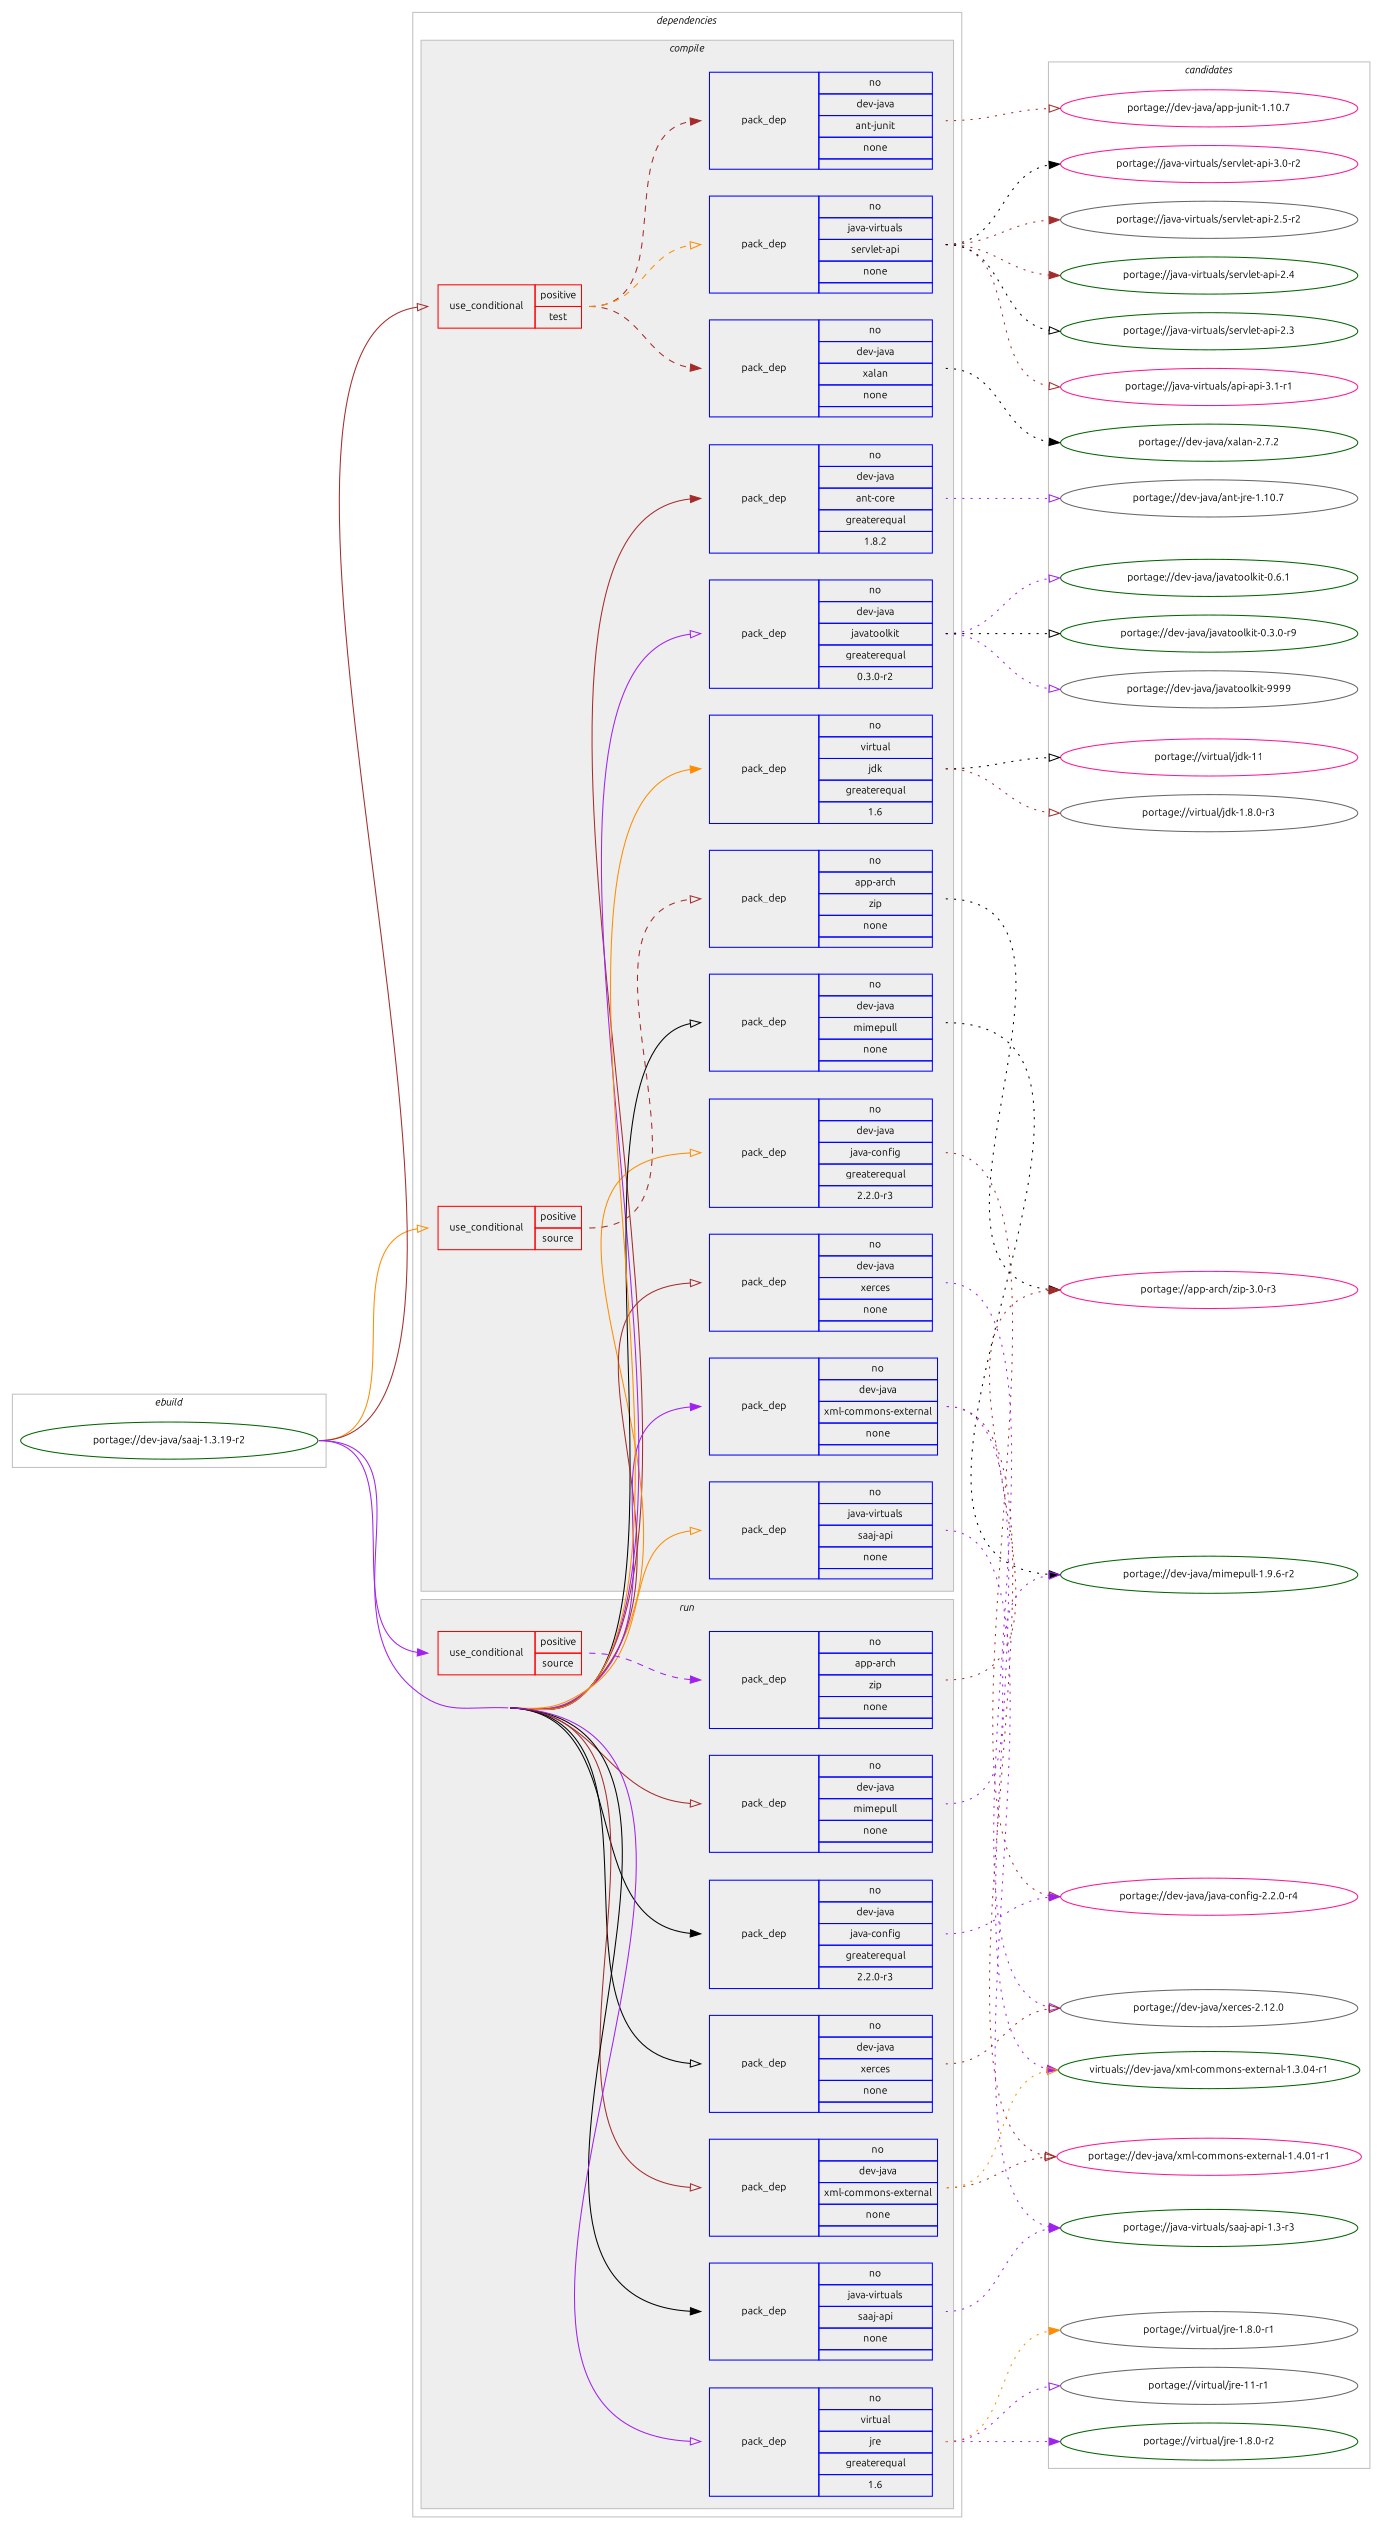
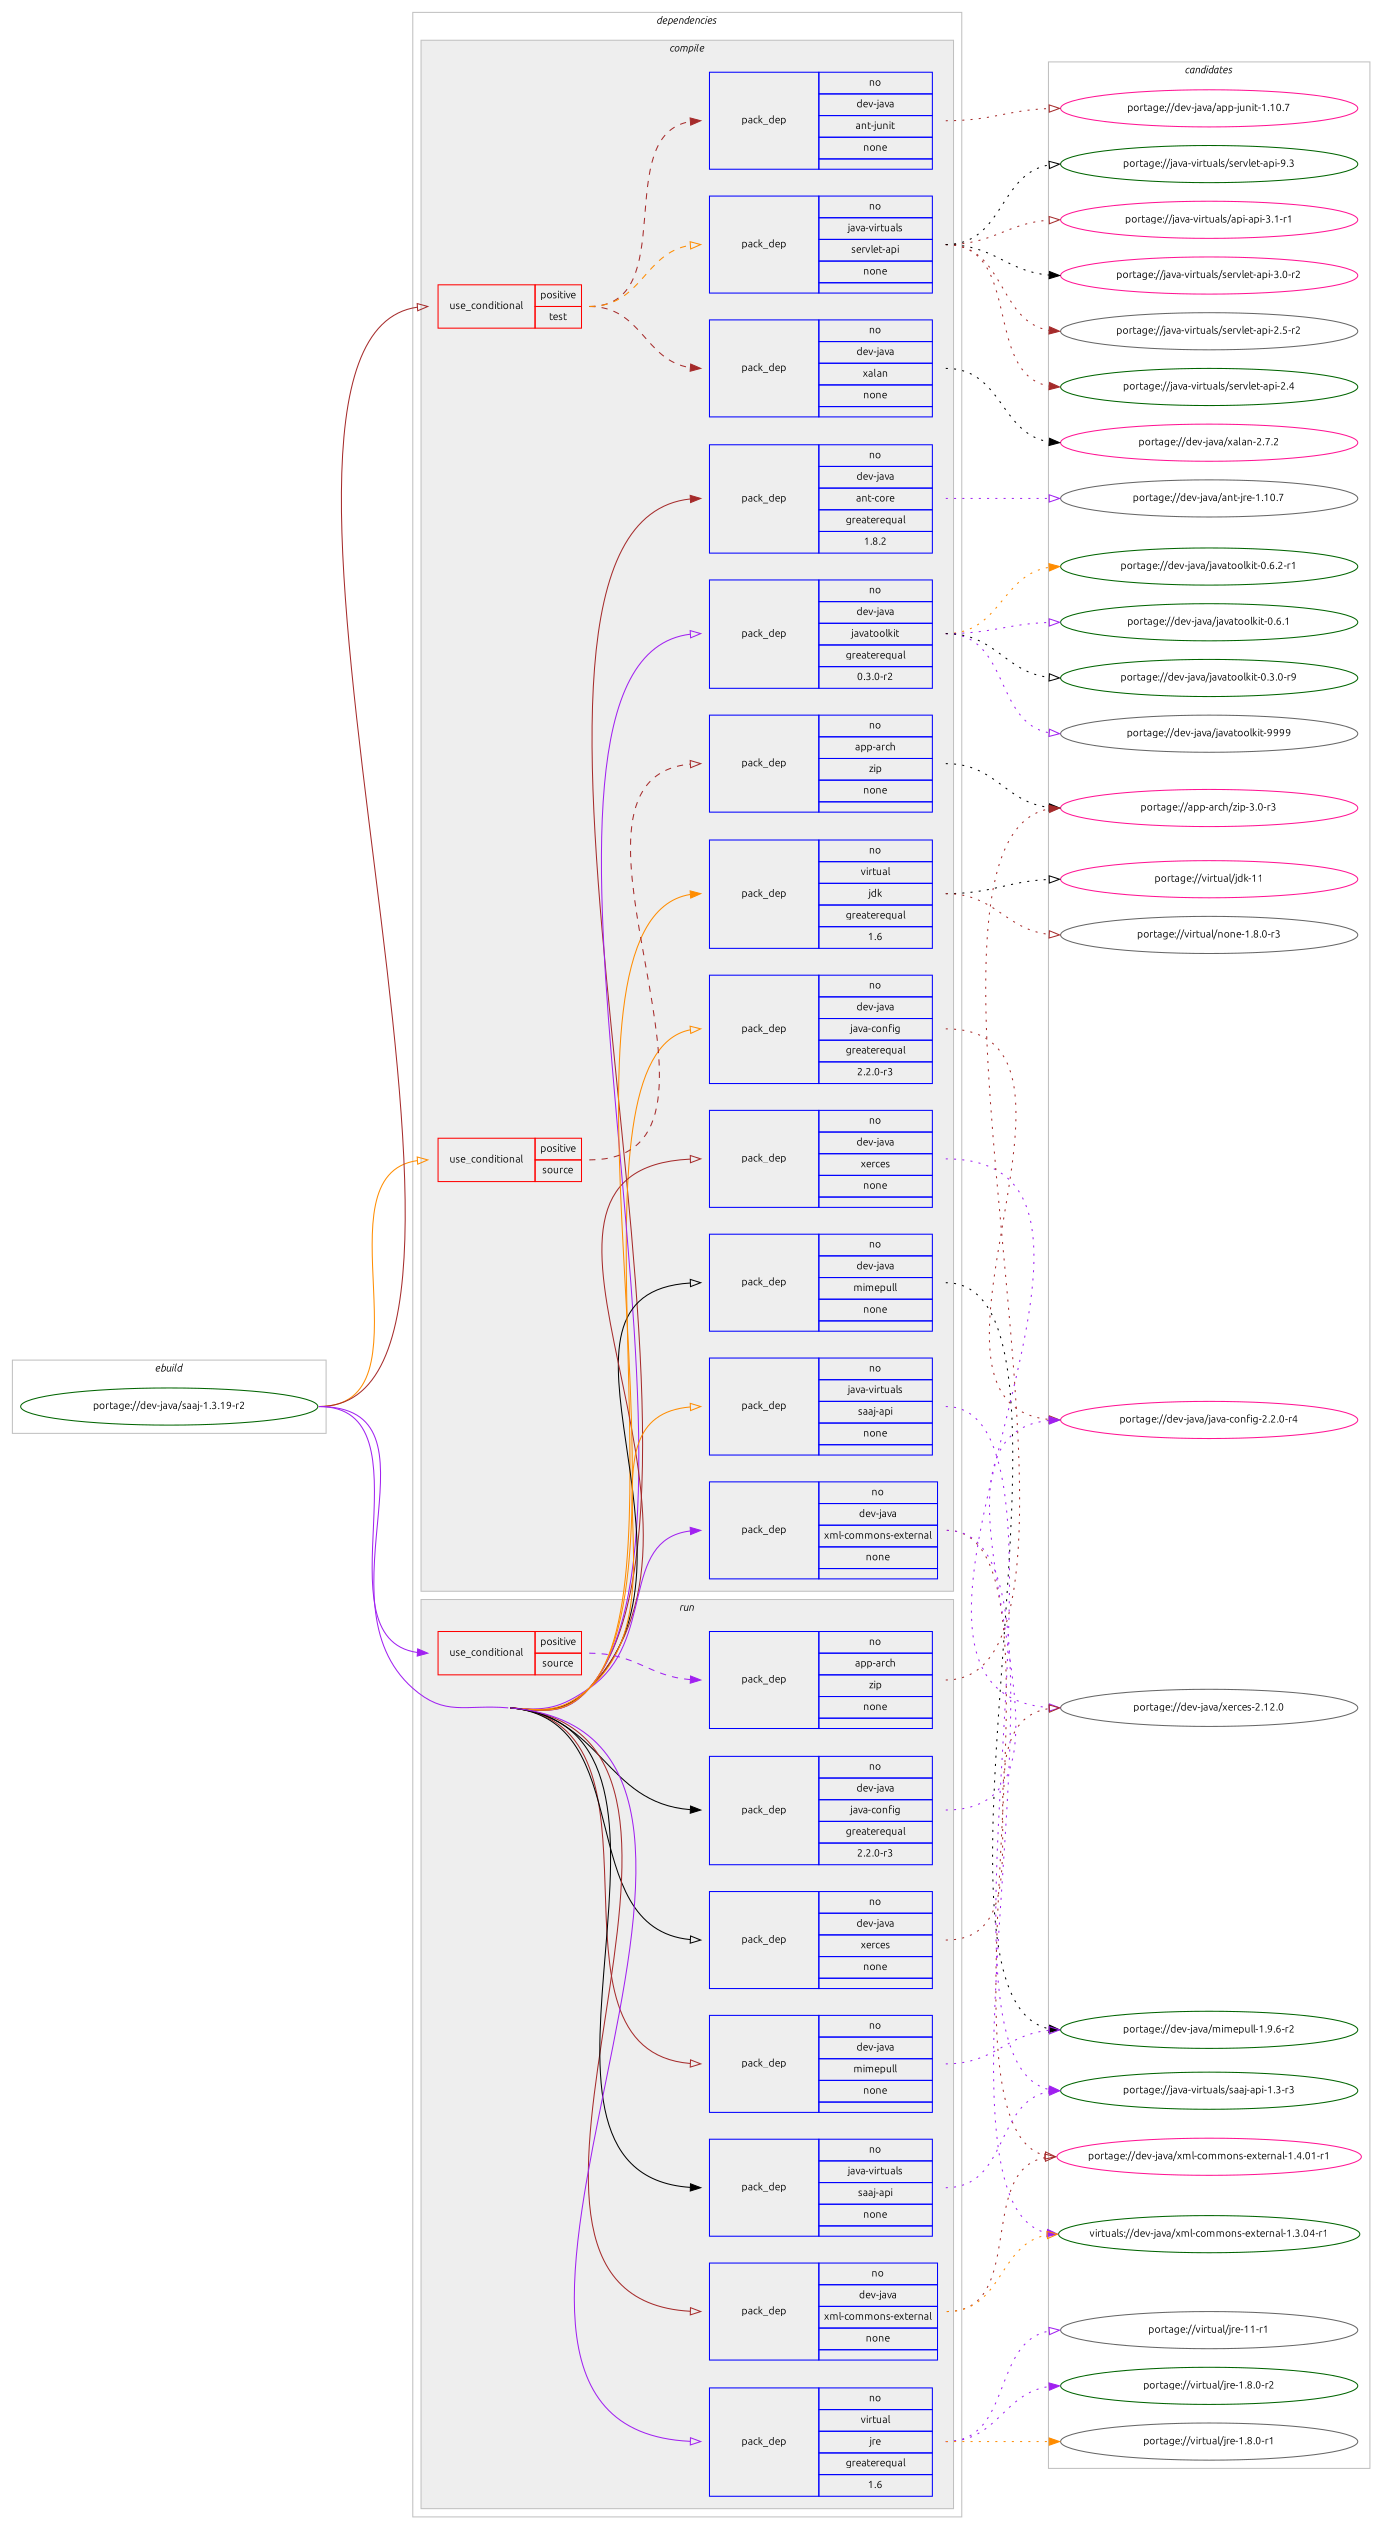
(1209, 331) -> (1209, 164)
(1209, 443) -> (1209, 443)
none -> (1209, 567)
(1209, 813) -> (1209, 935)
